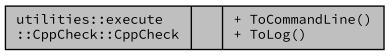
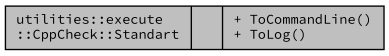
(98, 35) -> (98, 35)
